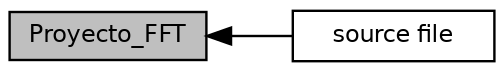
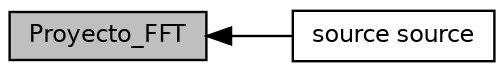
(394, 36) -> (394, 36)
